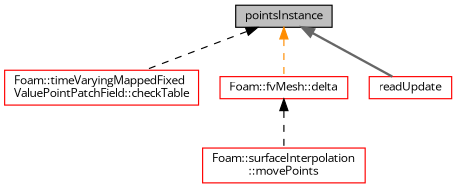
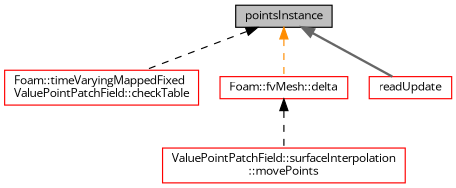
(284, 165) -> (284, 165)
